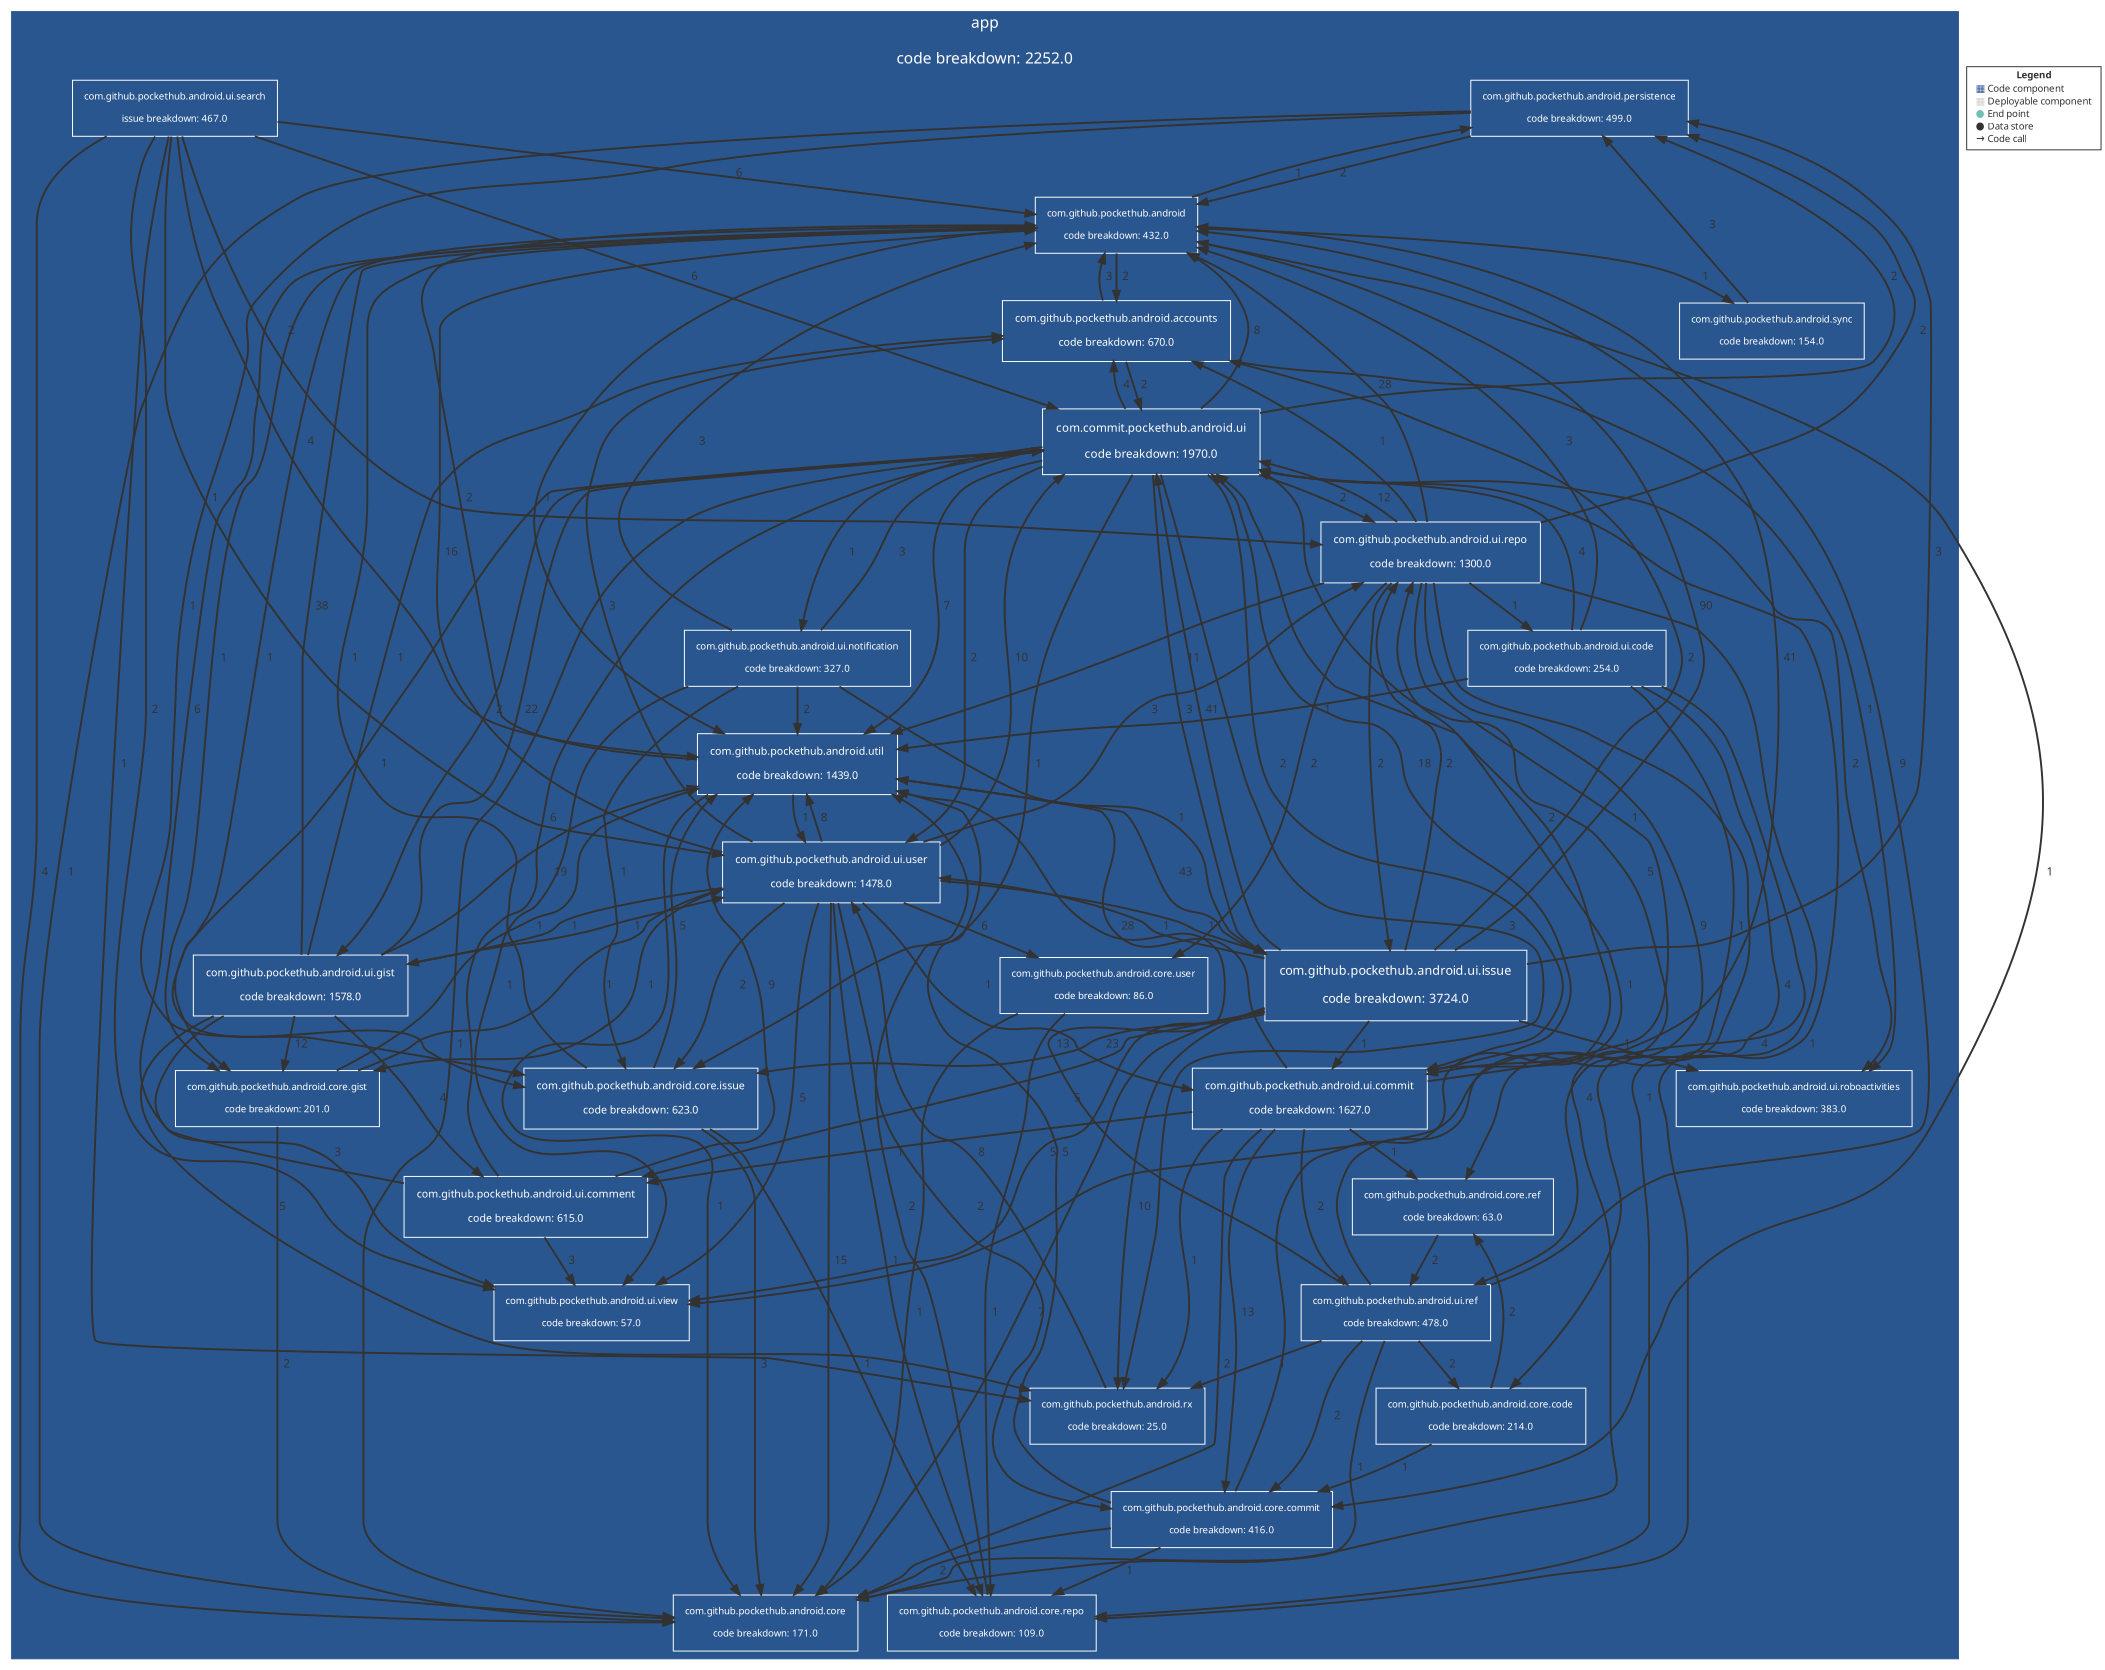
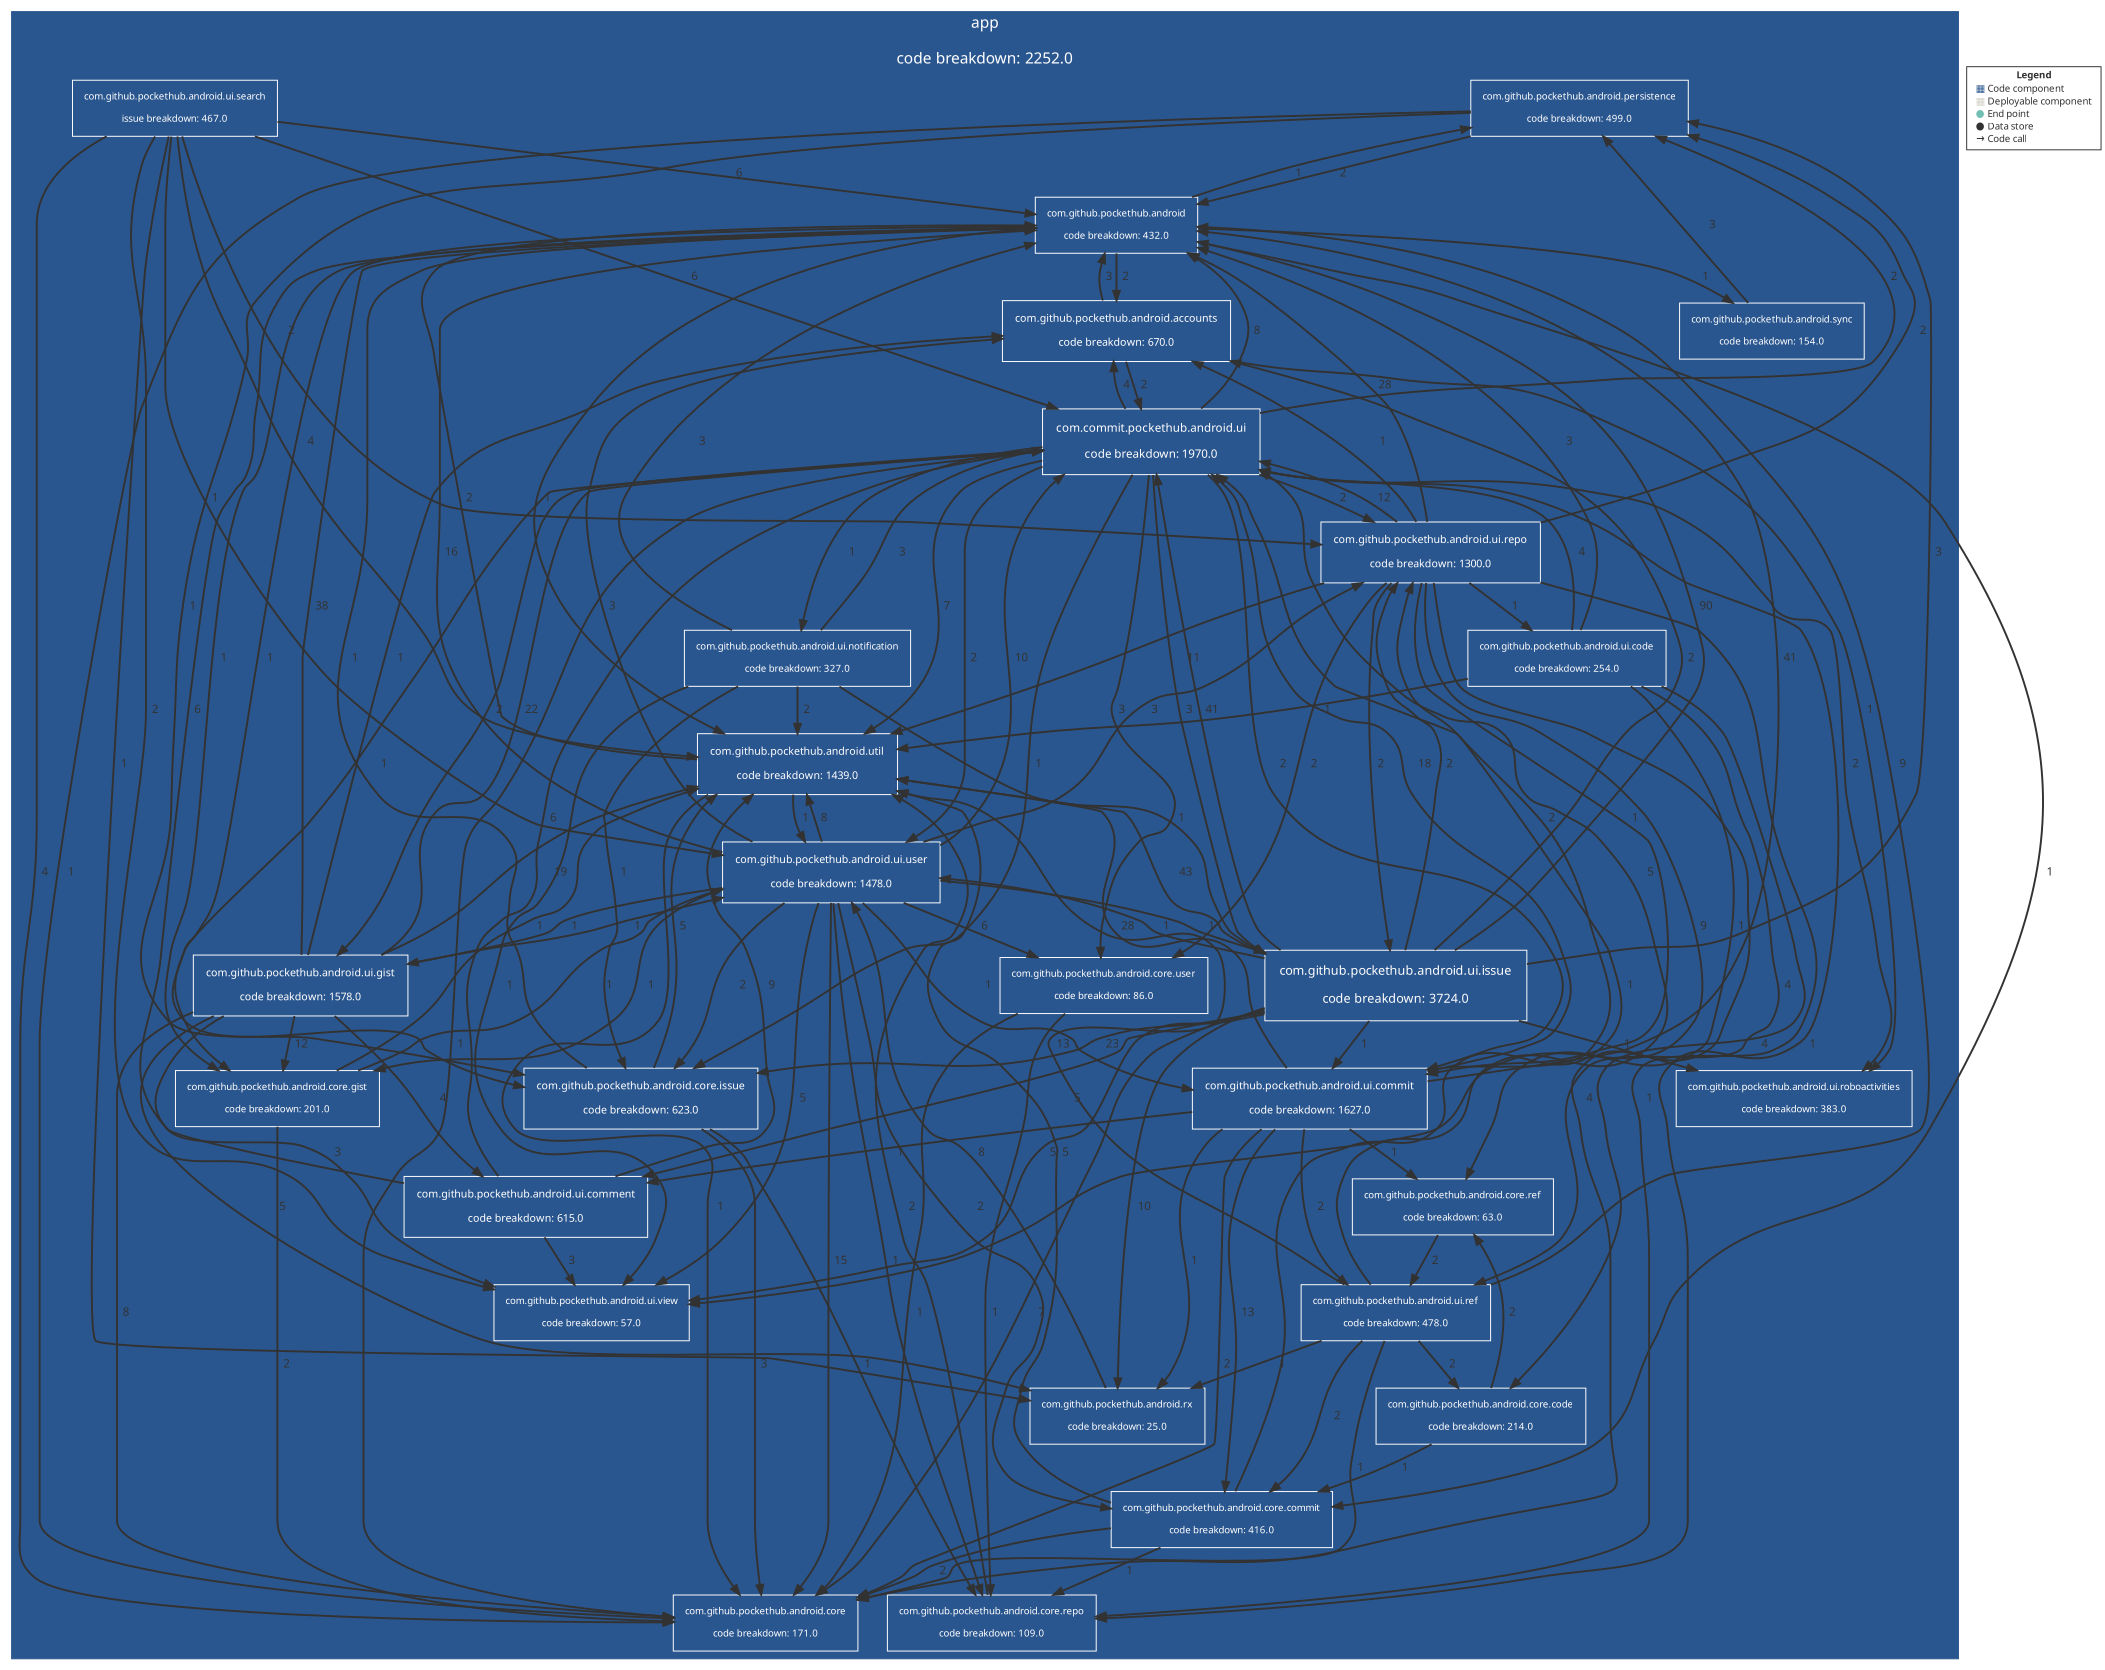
(1543, 980) -> (1128, 744)
none -> (123, 1527)
